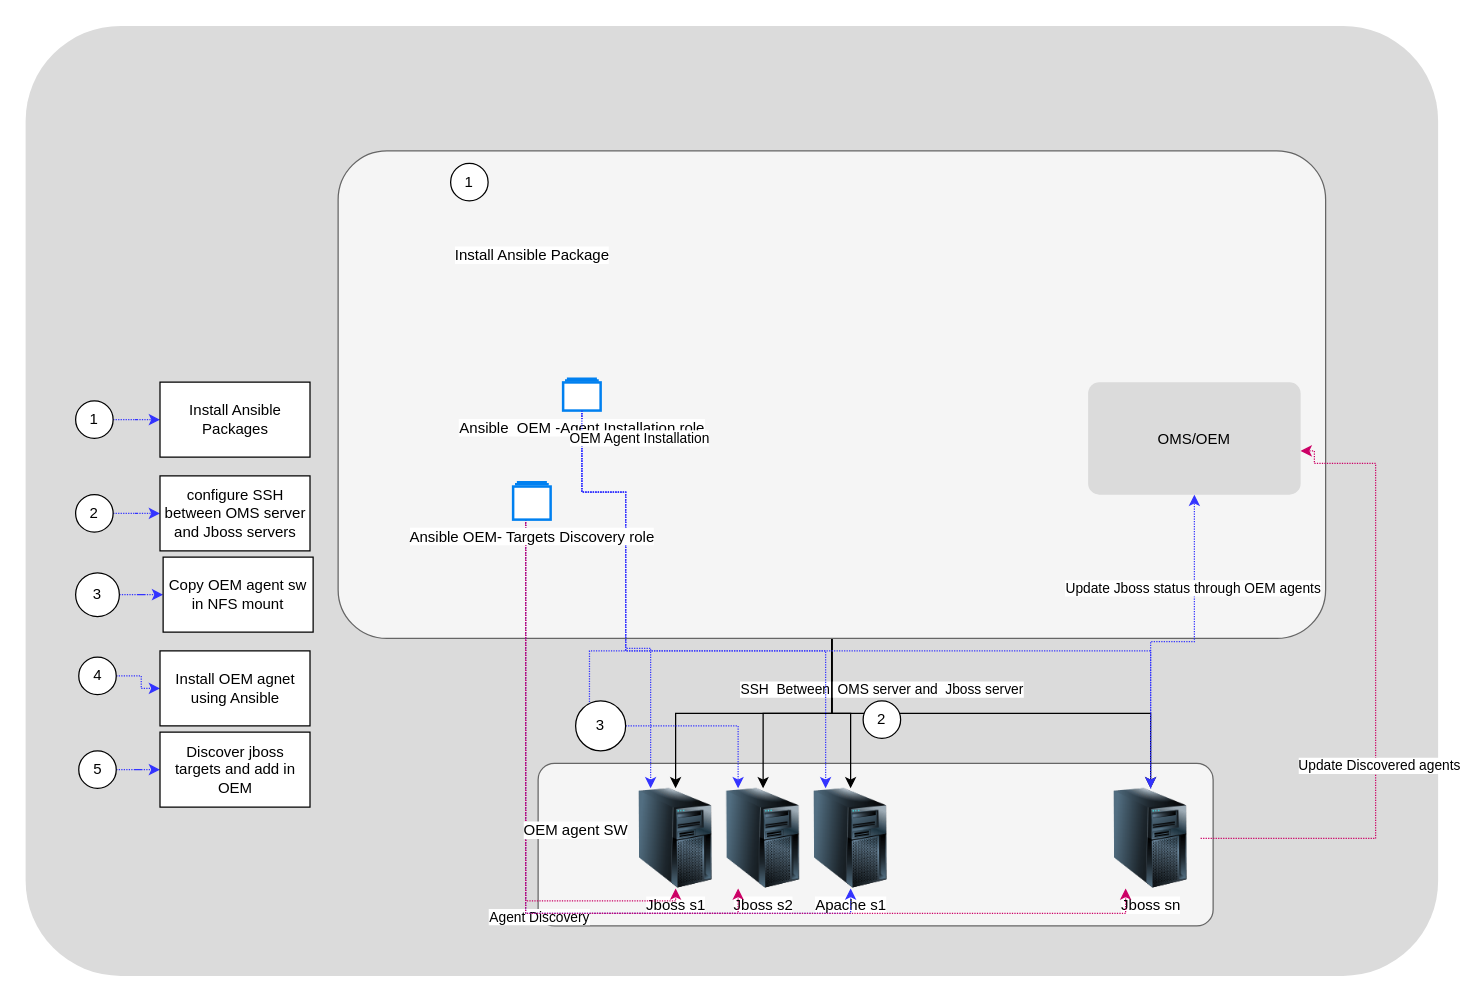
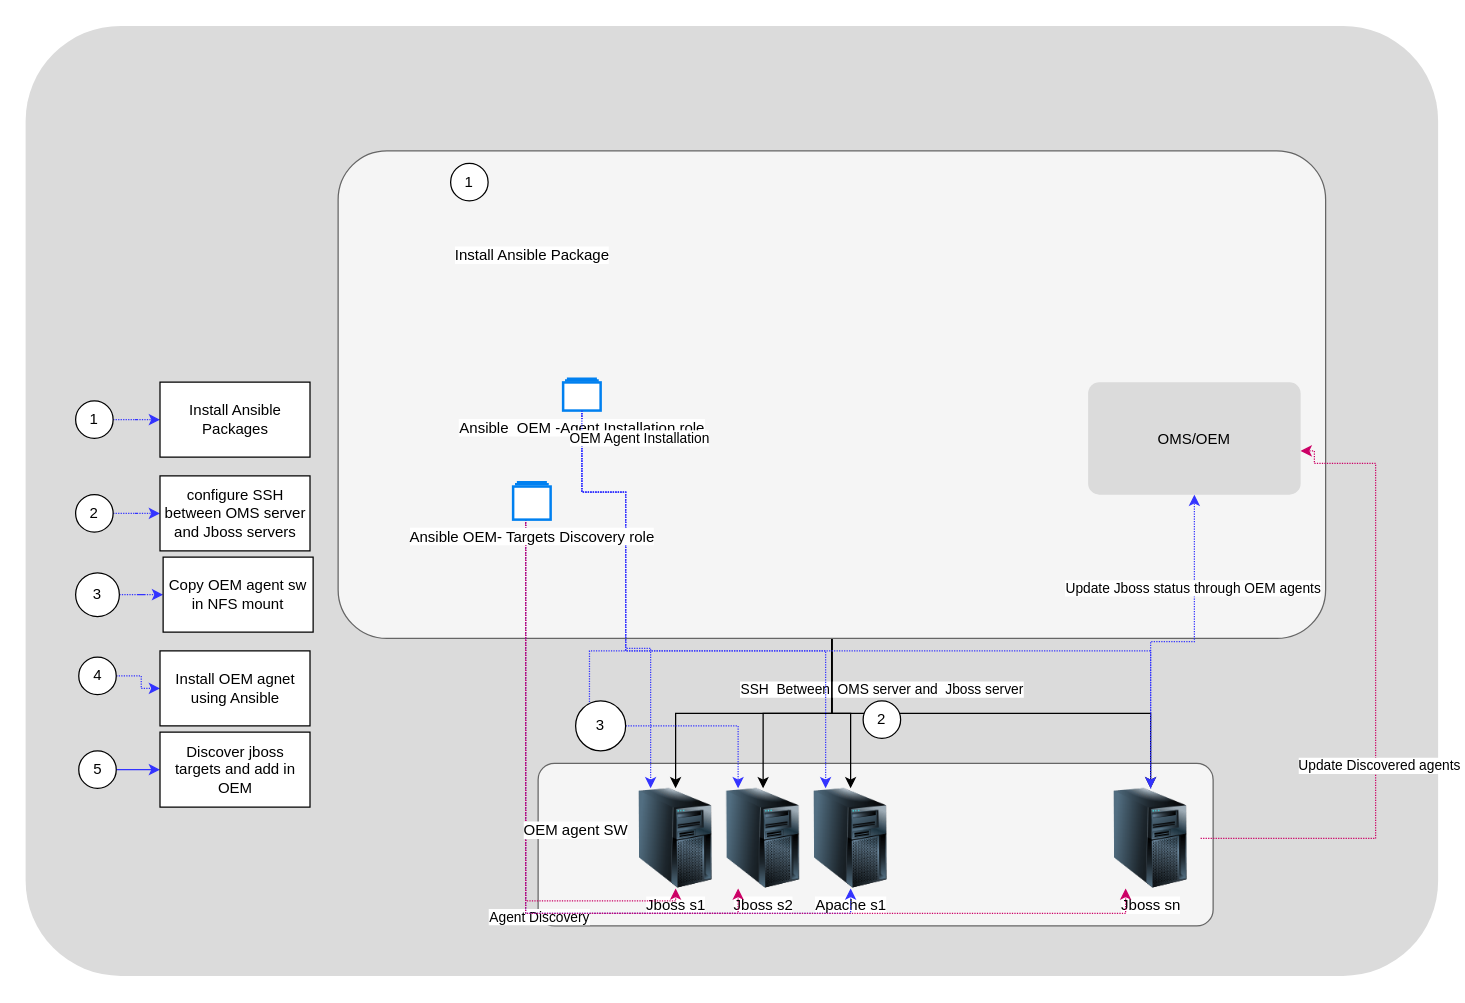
(141, 769) -> (141, 769)
